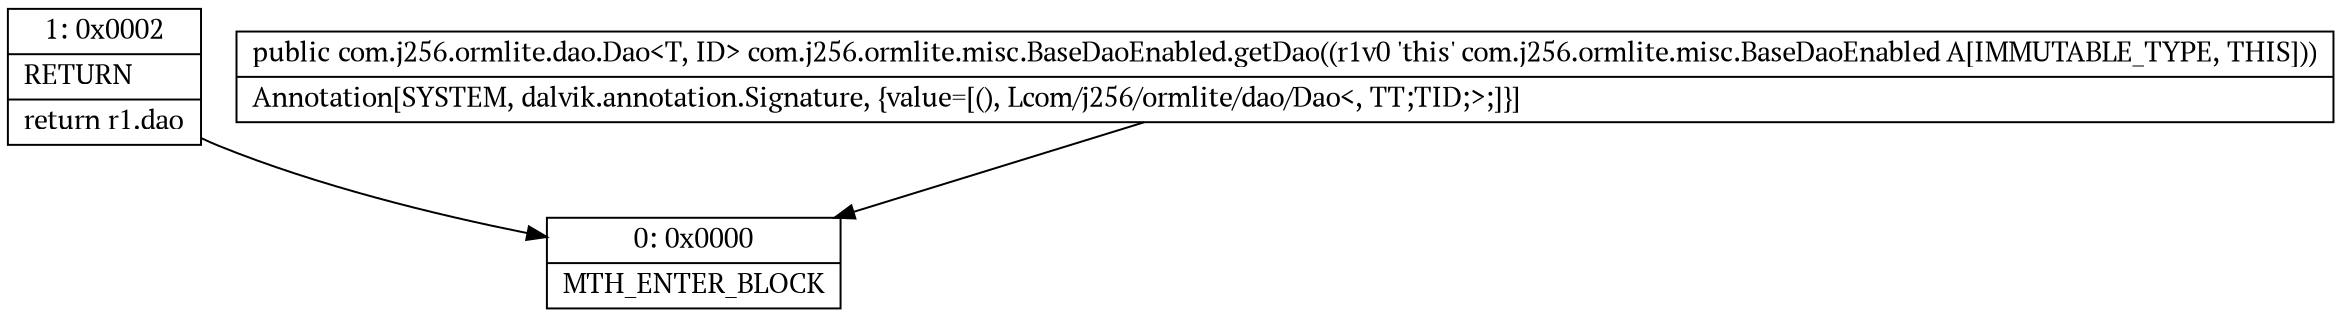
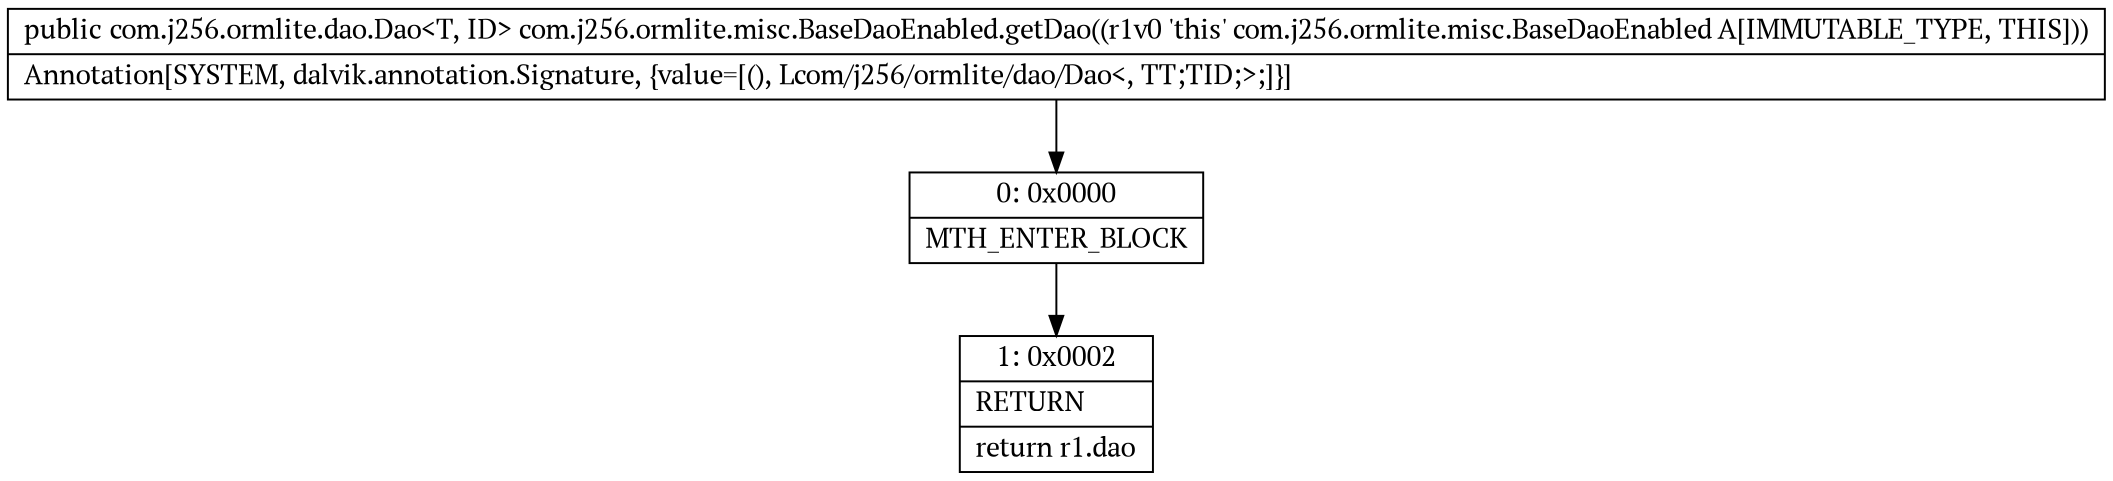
(362, 194) -> (1056, 290)
